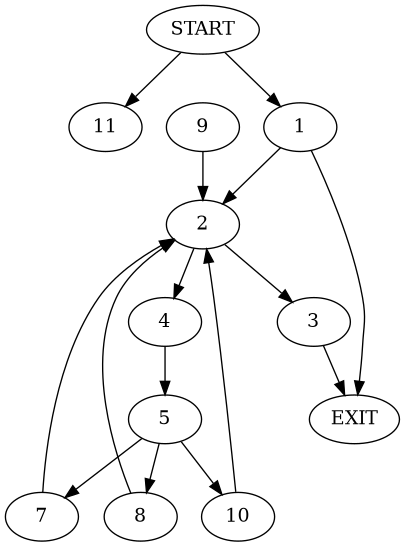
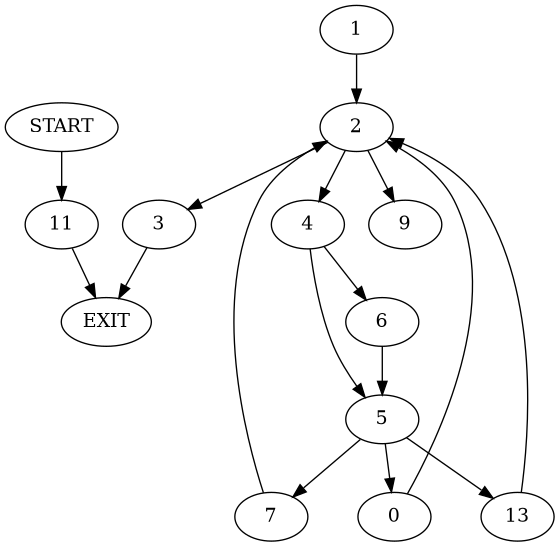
(248, 75) -> none
(203, 169) -> (378, 170)
(354, 263) -> (81, 267)
none -> (382, 322)
(141, 517) -> (394, 517)
(238, 517) -> (518, 517)
